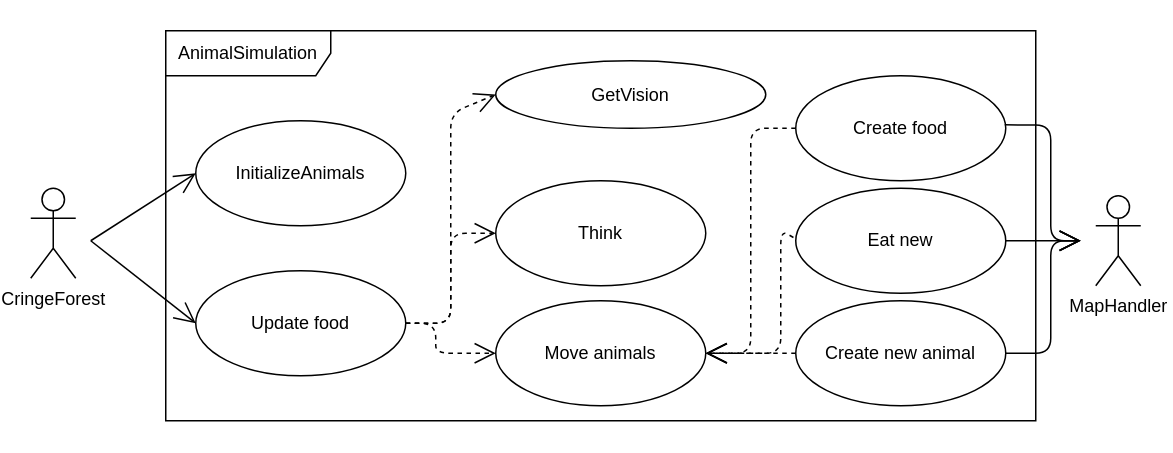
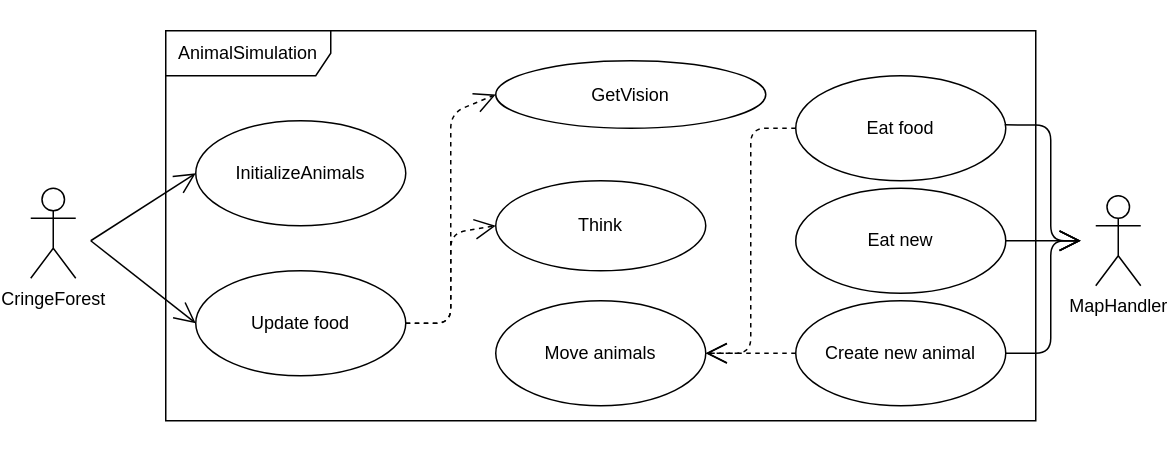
(901, 128) -> (901, 128)
(601, 233) -> (601, 226)
(781, 287) -> none
(454, 353) -> none
